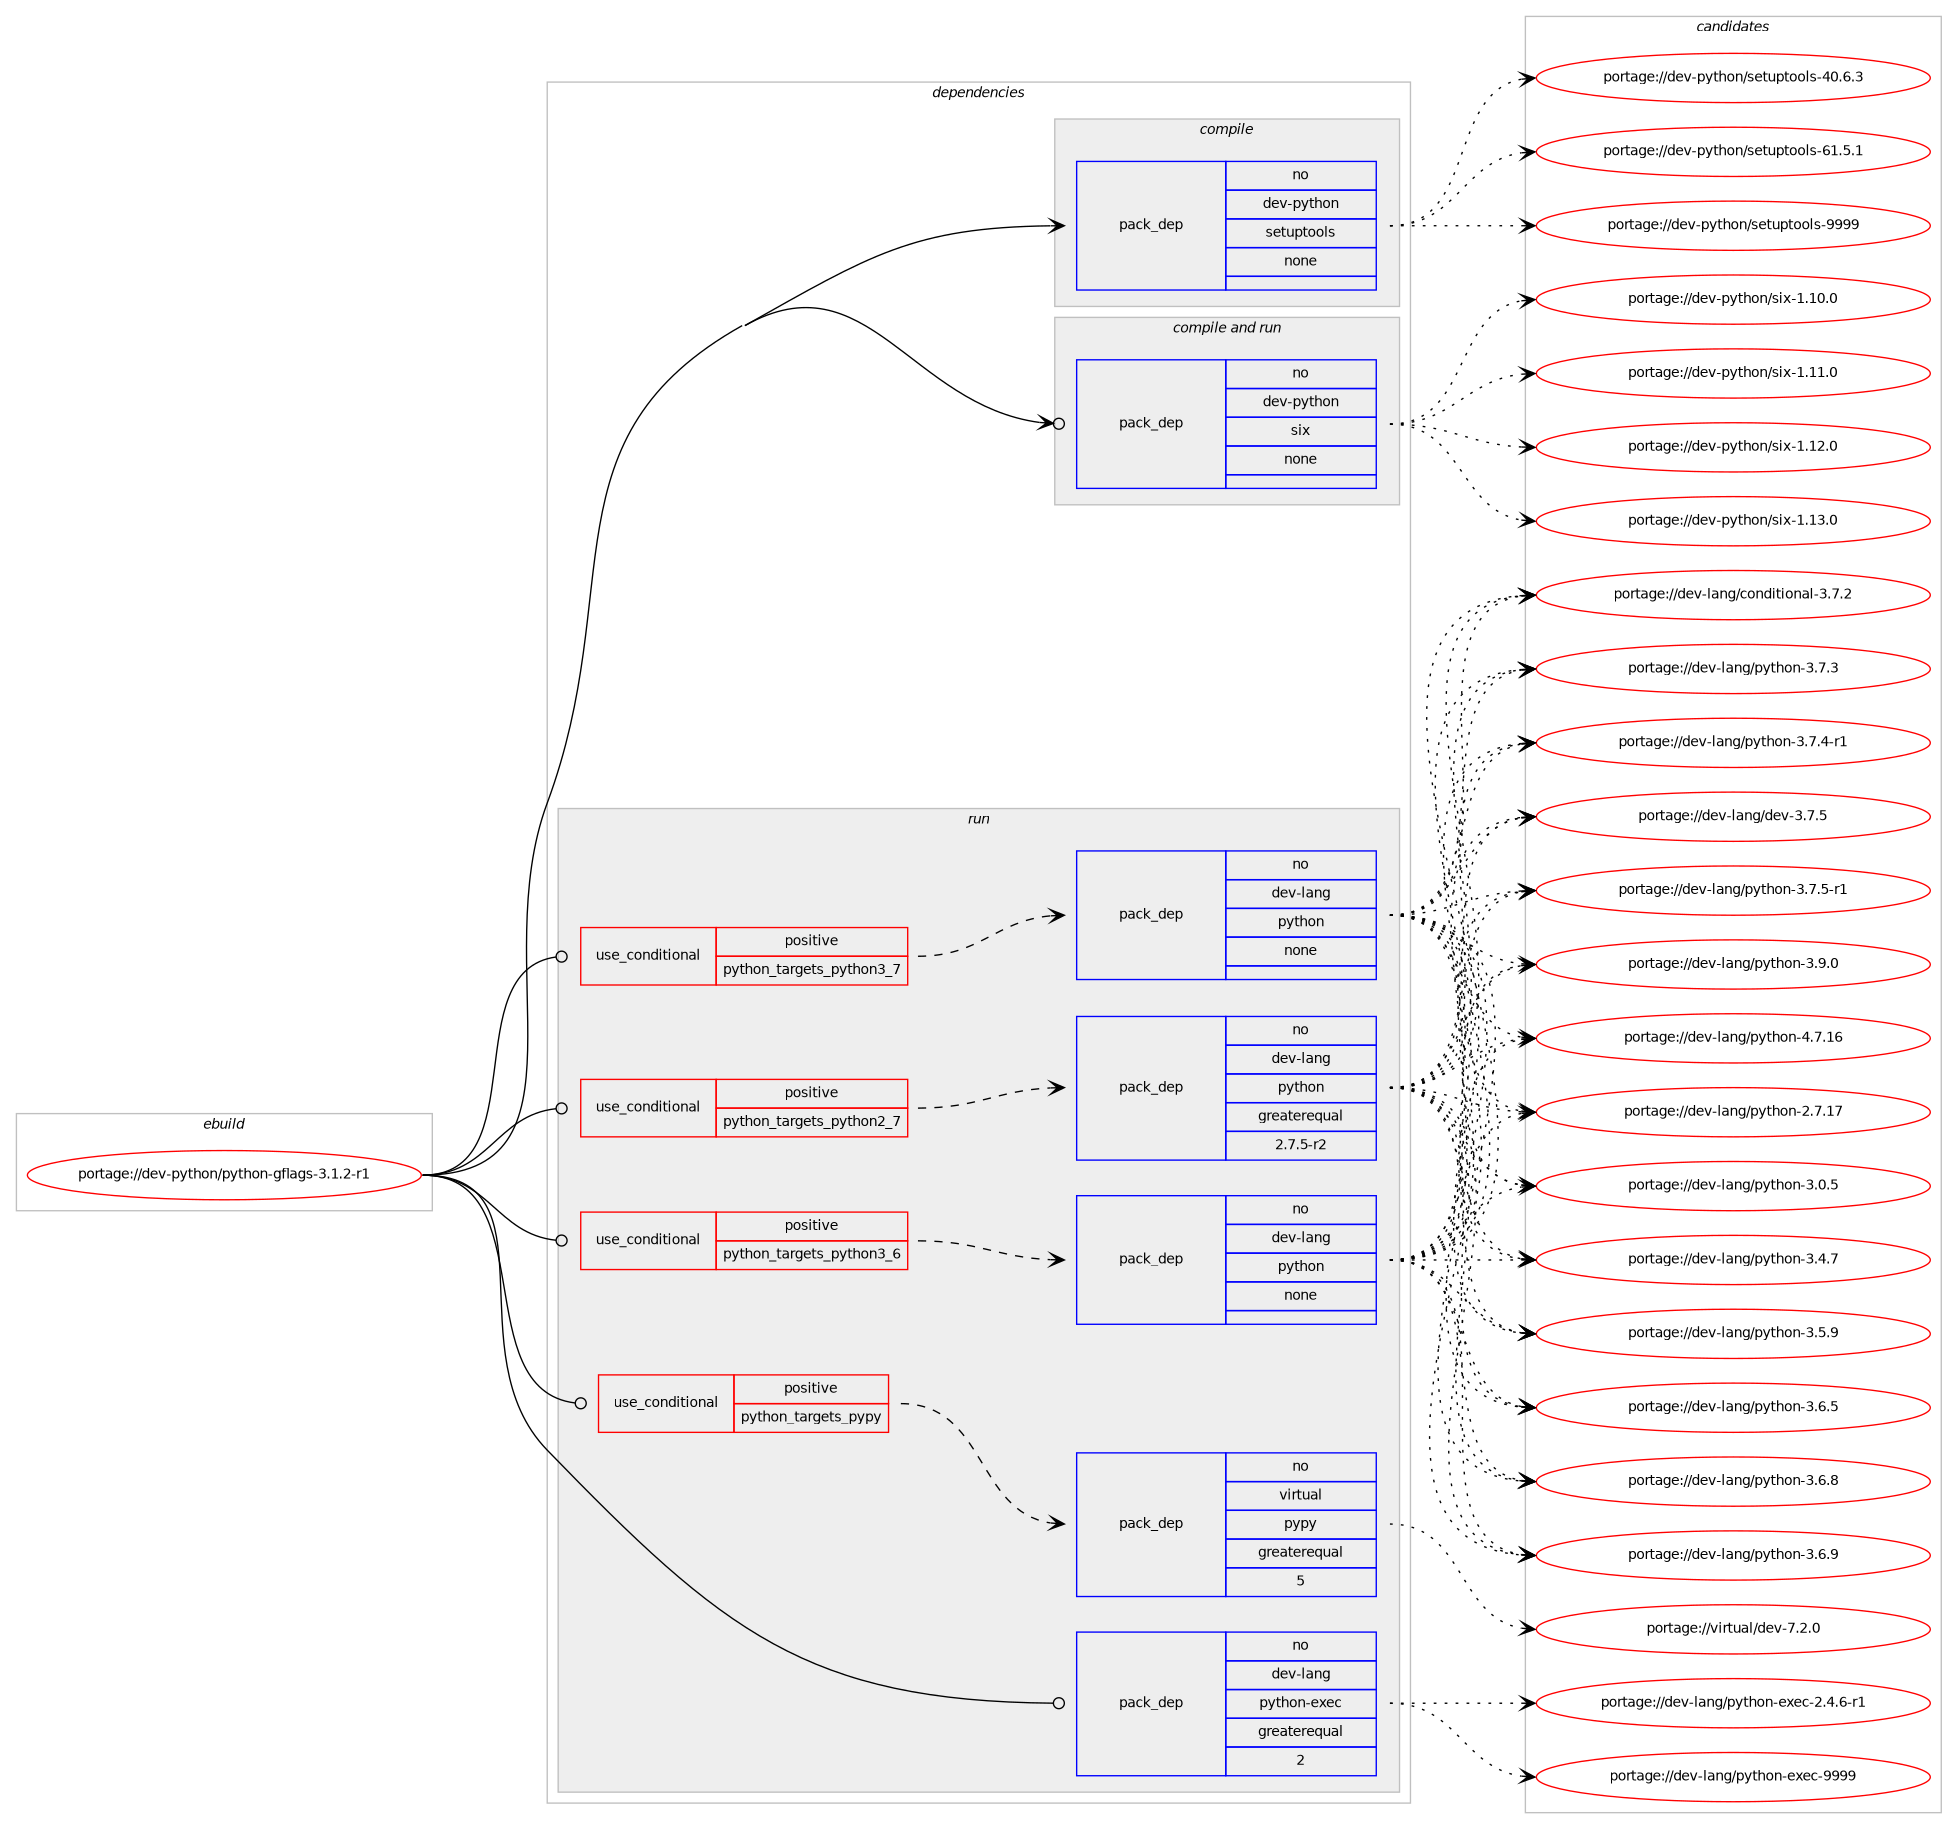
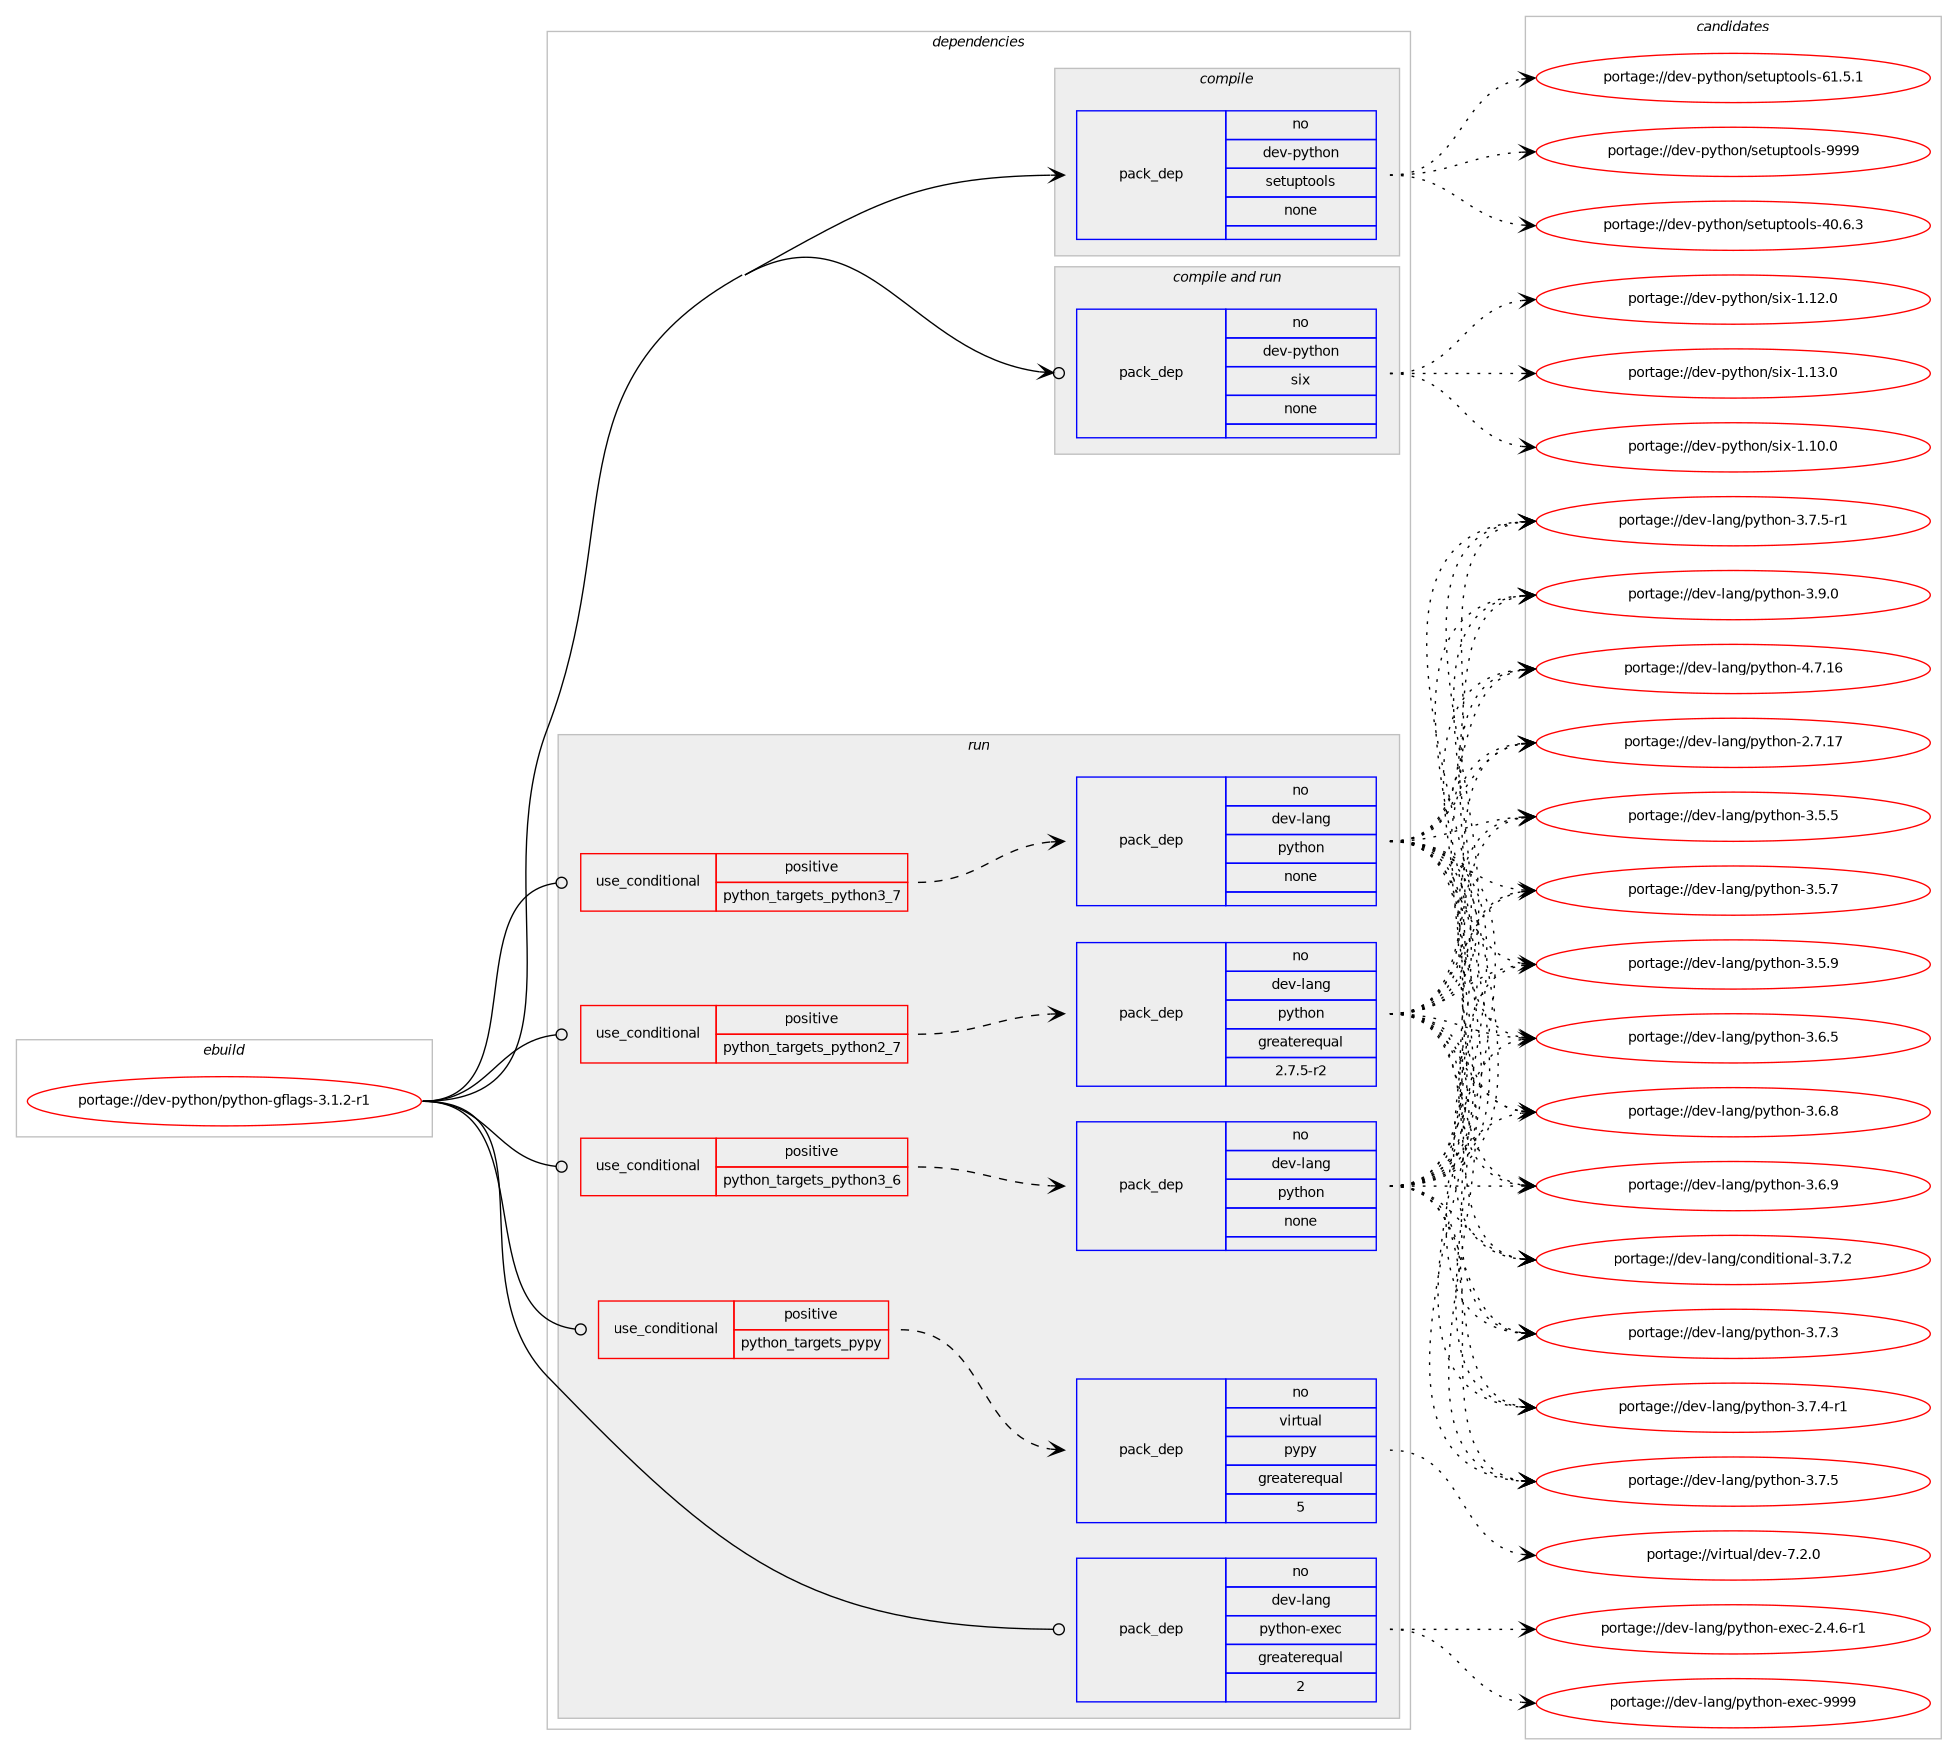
(1733, 373) -> none
(1733, 817) -> (1733, 1482)
(1733, 1186) -> (1733, 817)
(1733, 1260) -> (1733, 891)
